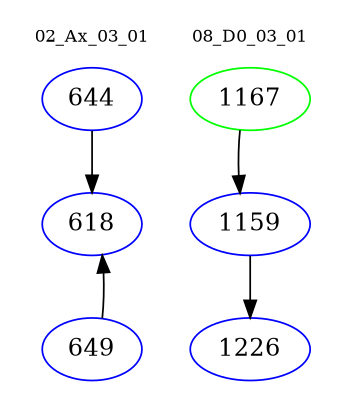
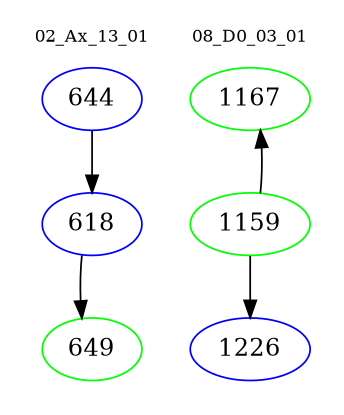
(92, 37) -> (92, 37)
(239, 153) -> (262, 171)
(250, 224) -> (250, 224)
(104, 296) -> (80, 278)
(92, 349) -> (92, 349)
